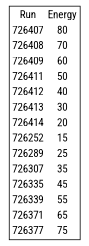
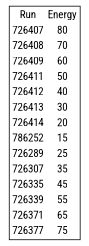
(28, 138) -> (28, 138)
